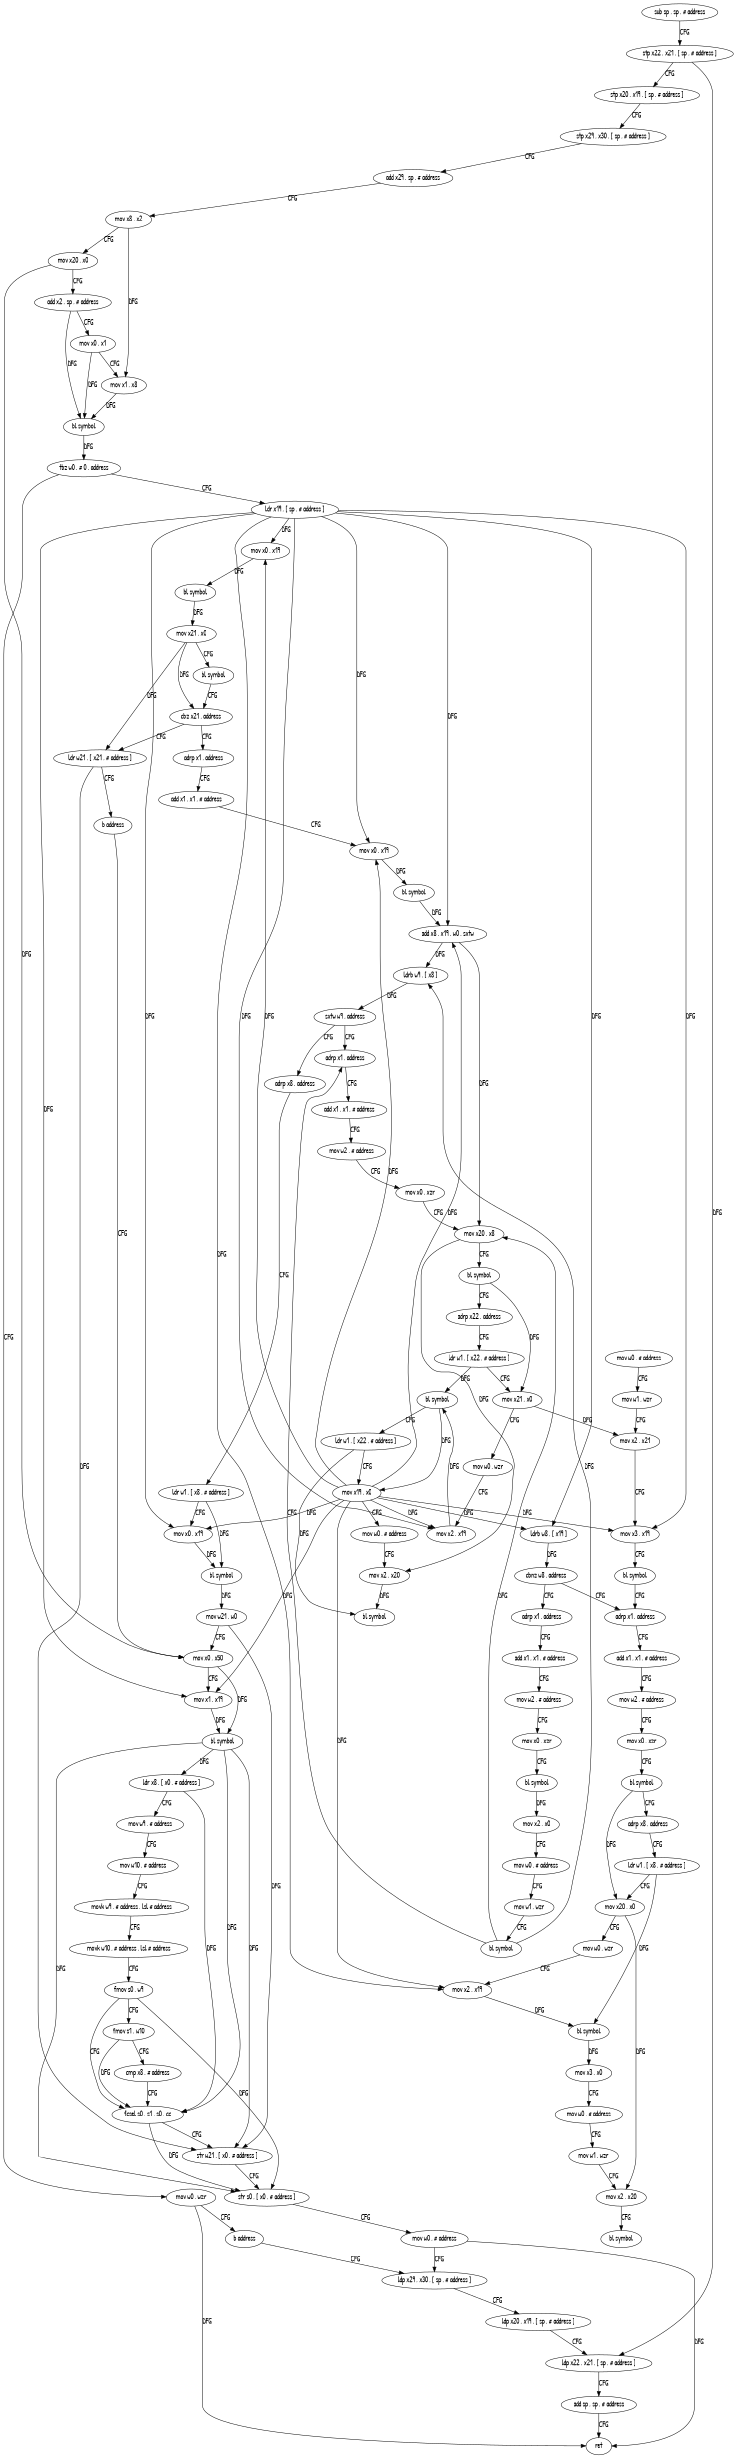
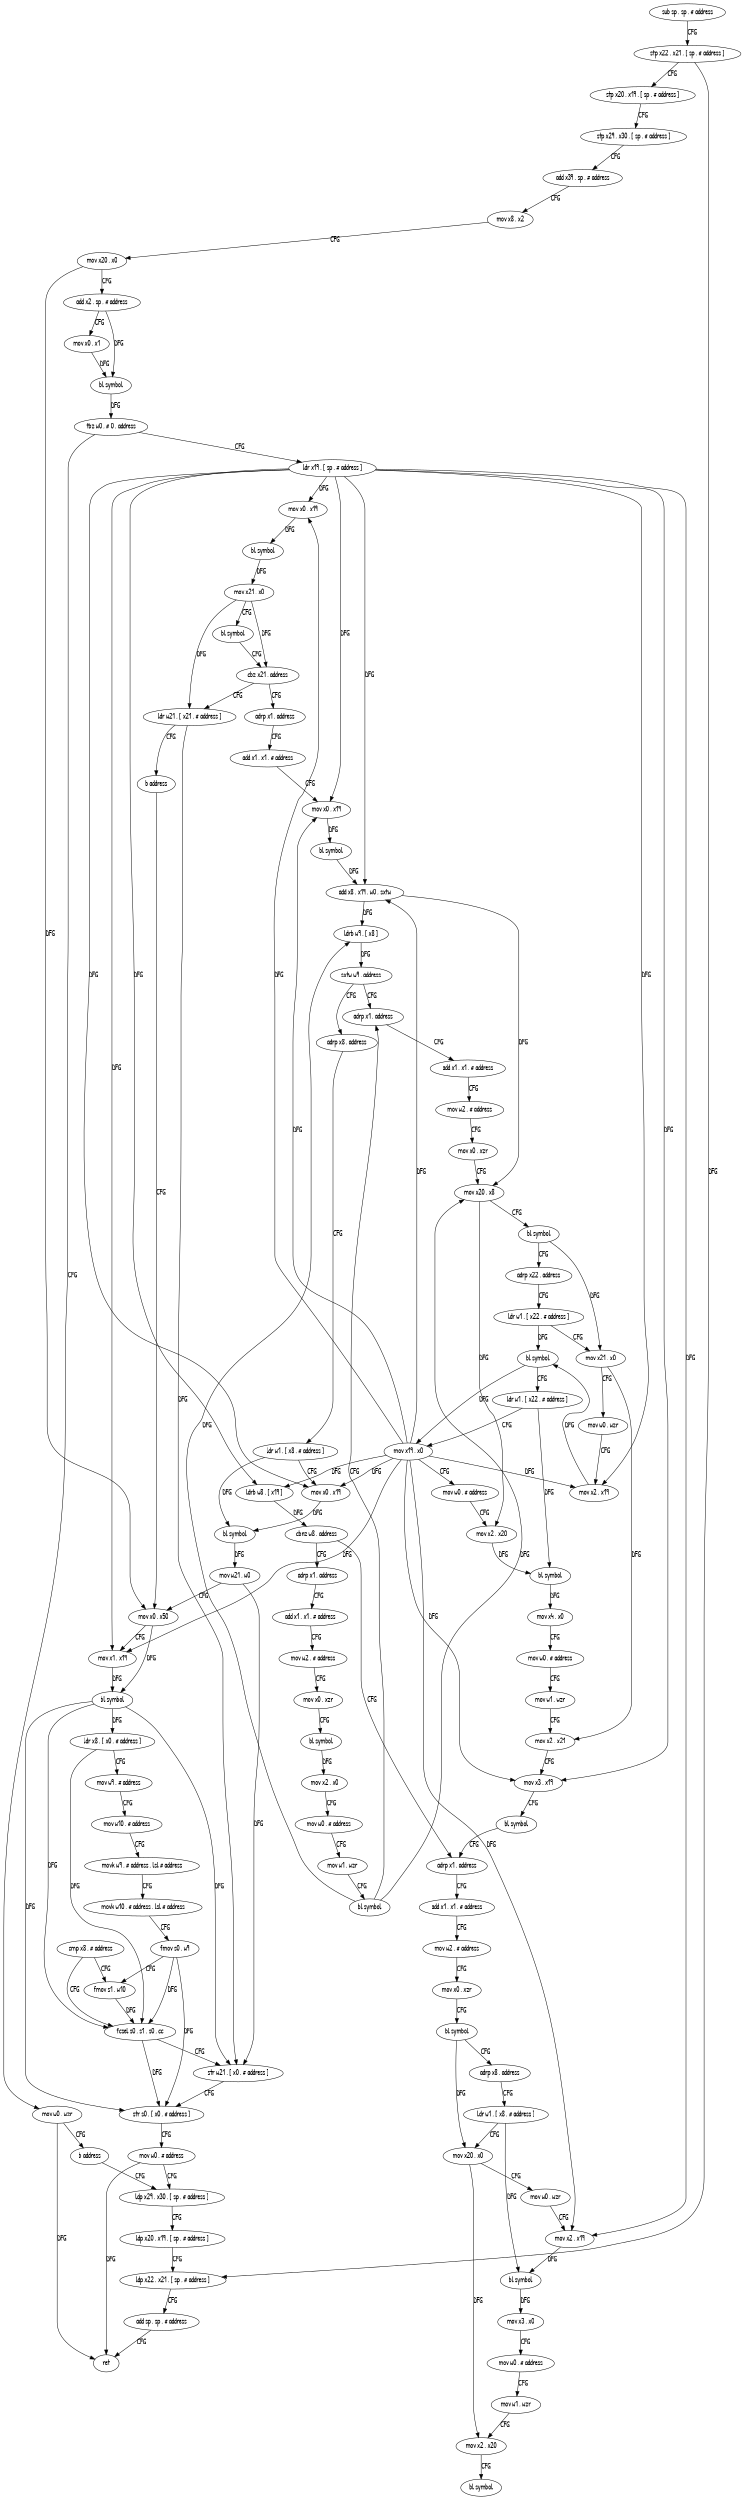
(413, 178) -> (583, 178)
(124, 385) -> none
none -> (550, 1617)
(137, 2050) -> (99, 1967)
(95, 2053) -> (172, 1990)
